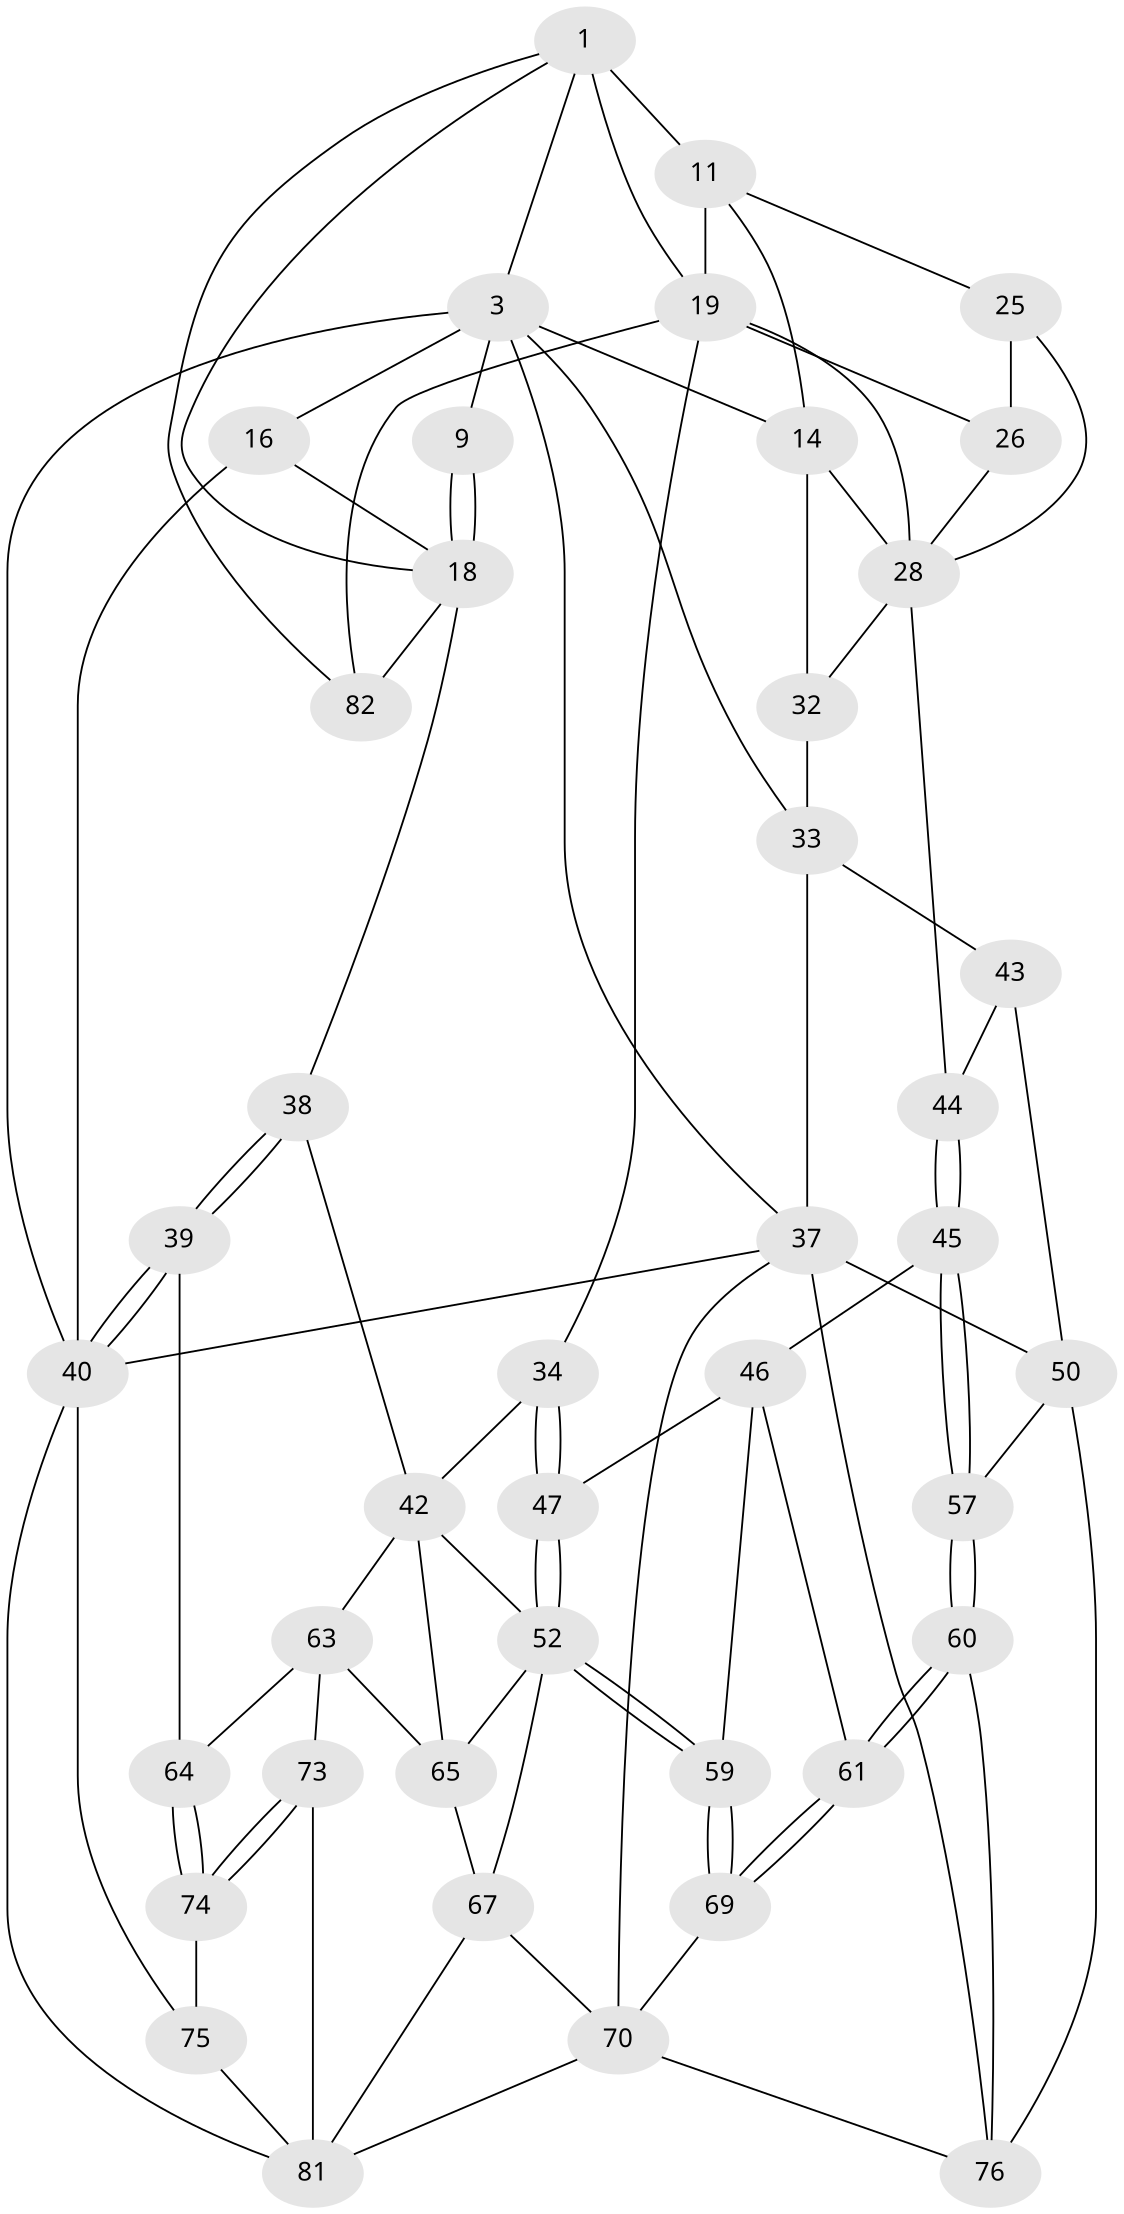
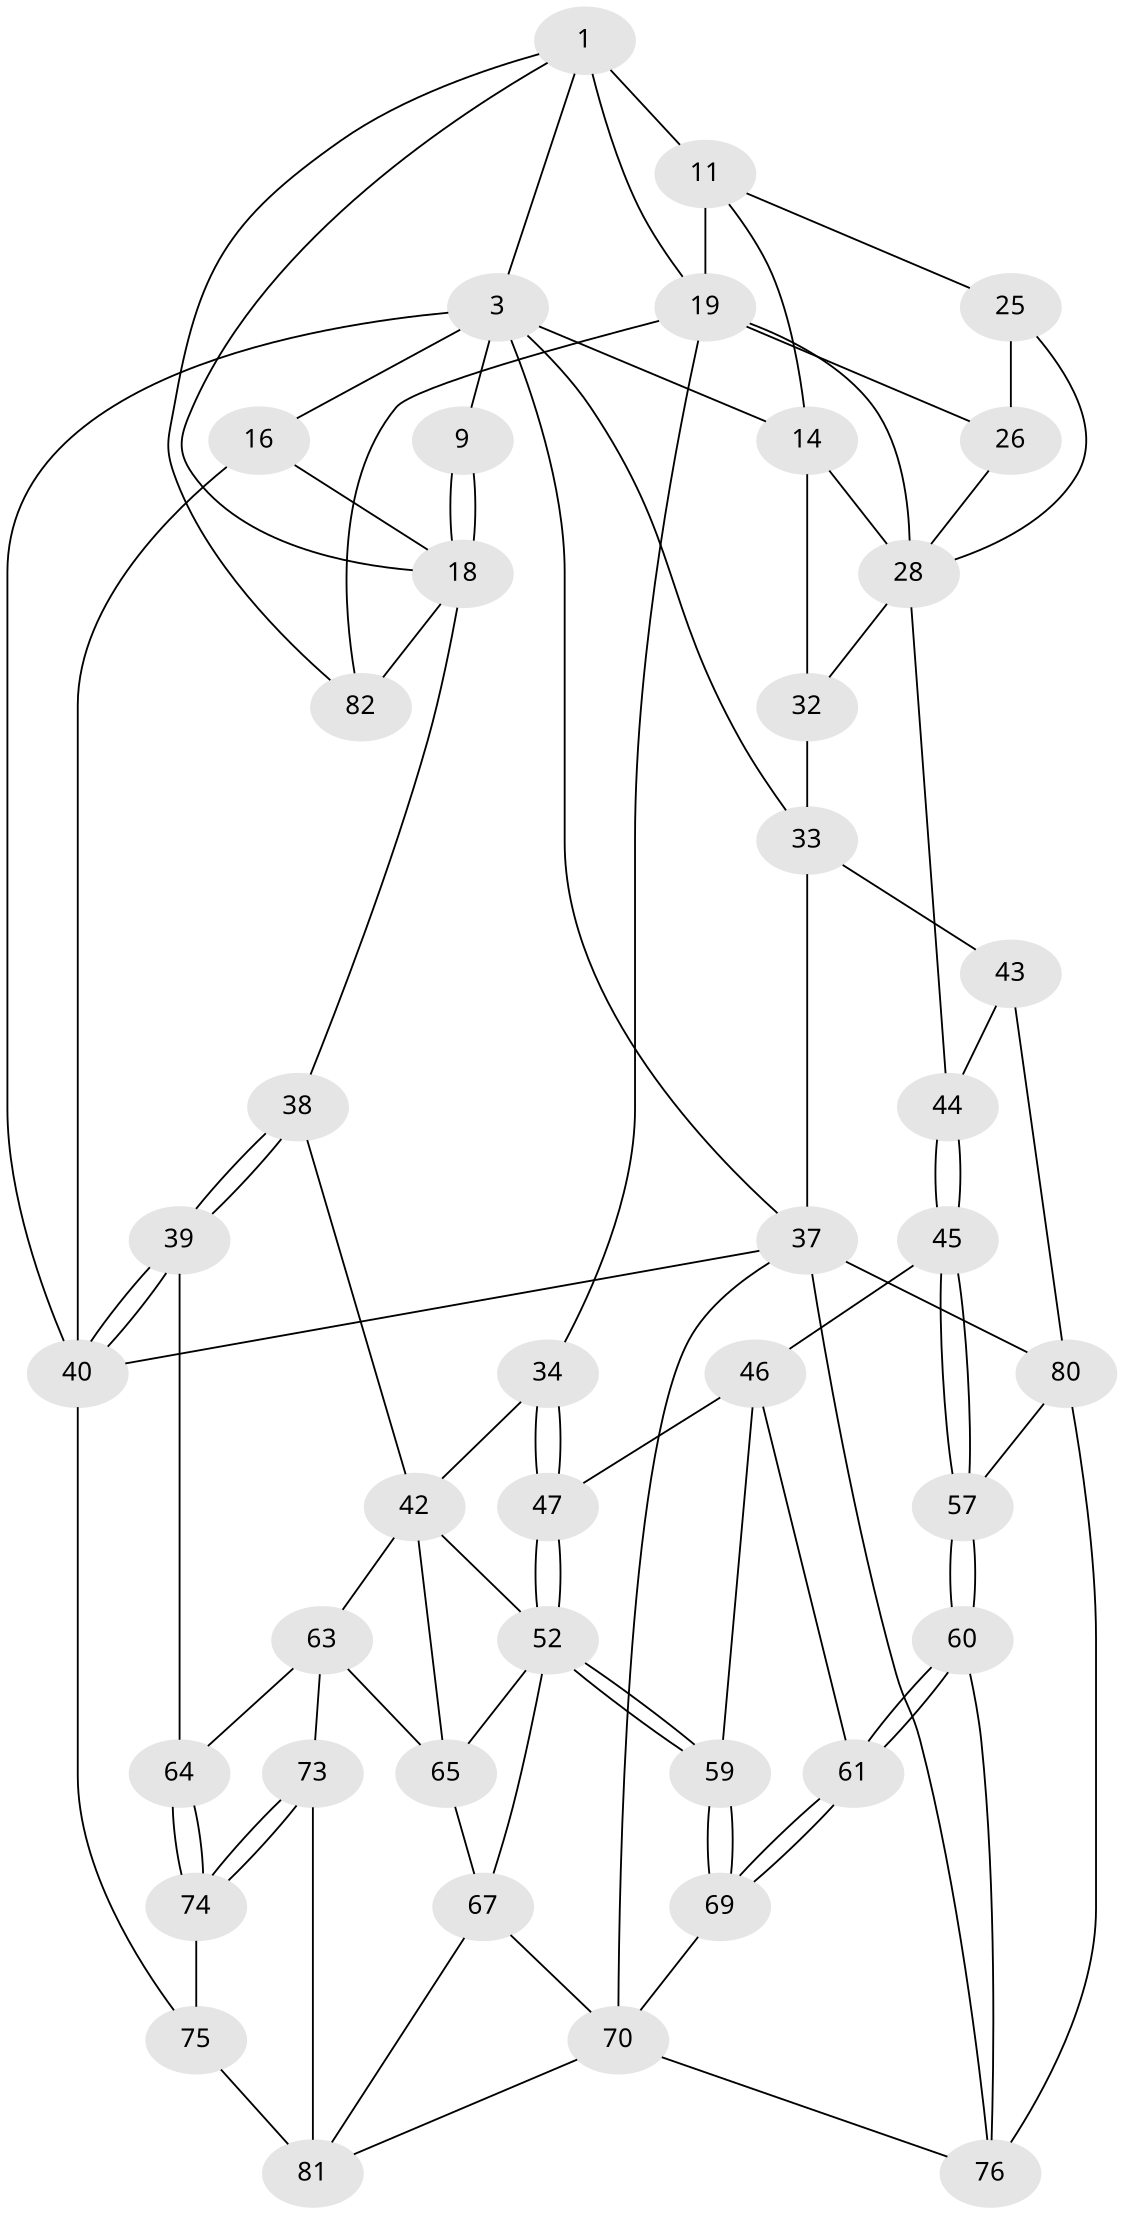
(1066, 1374) -> (1066, 1374)
(7, 1845) -> none
